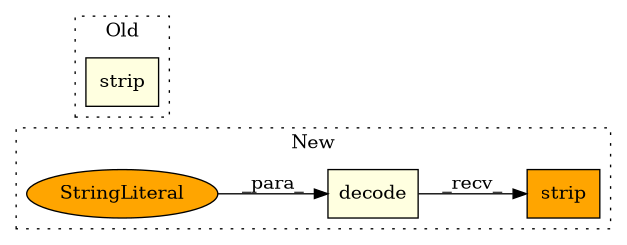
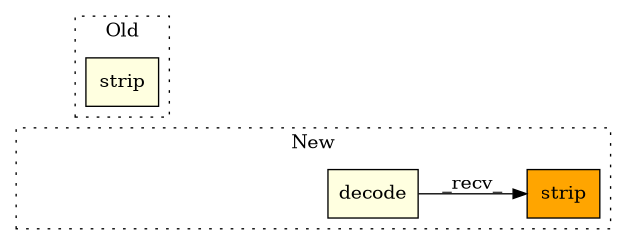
(122, 194) -> none
